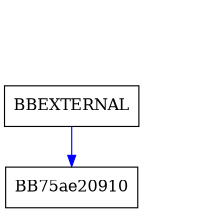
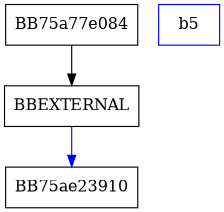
none -> (72, 25)
none -> (189, 25)
(72, 187) -> (72, 187)
